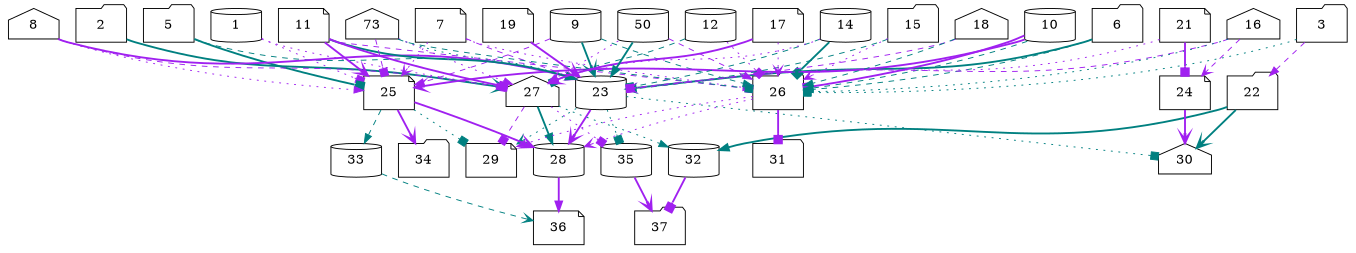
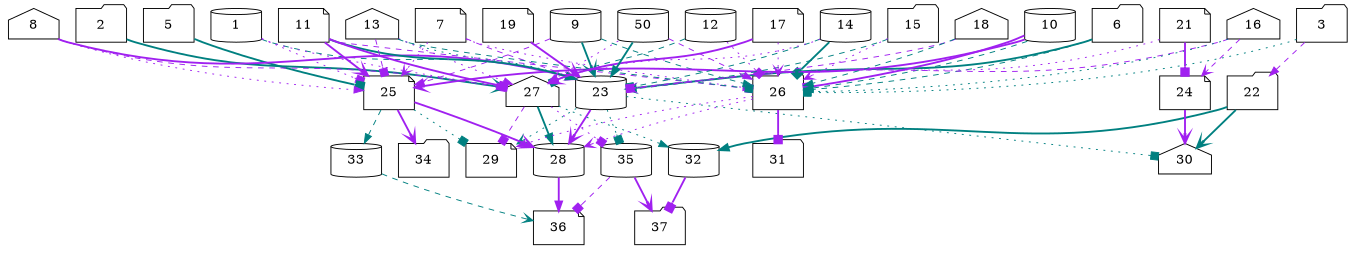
(372, 25) -> (372, 25)
(380, 60) -> (414, 59)
none -> (596, 191)
